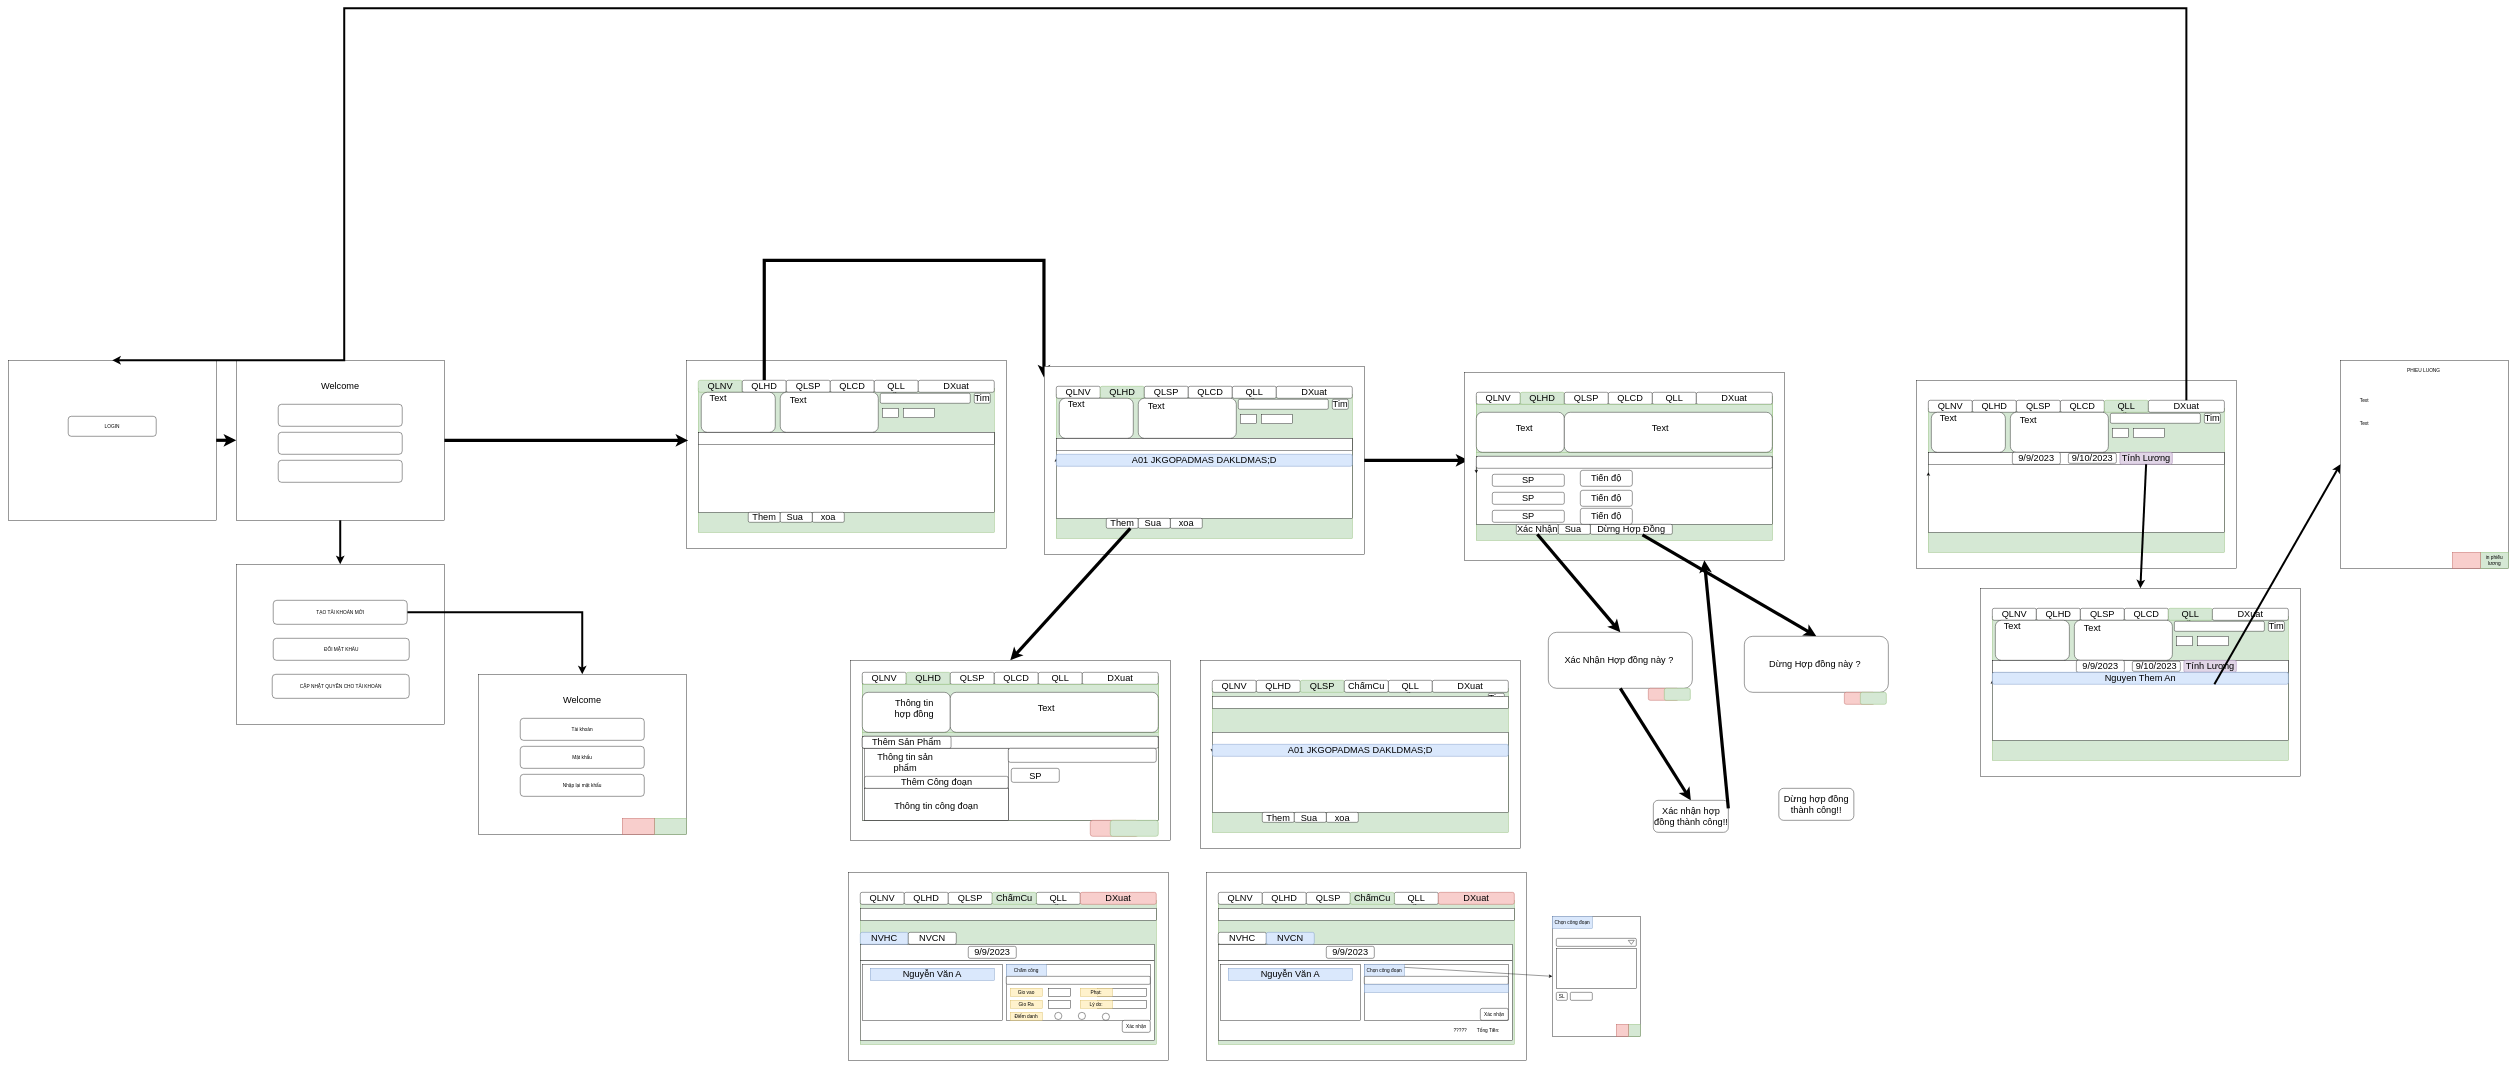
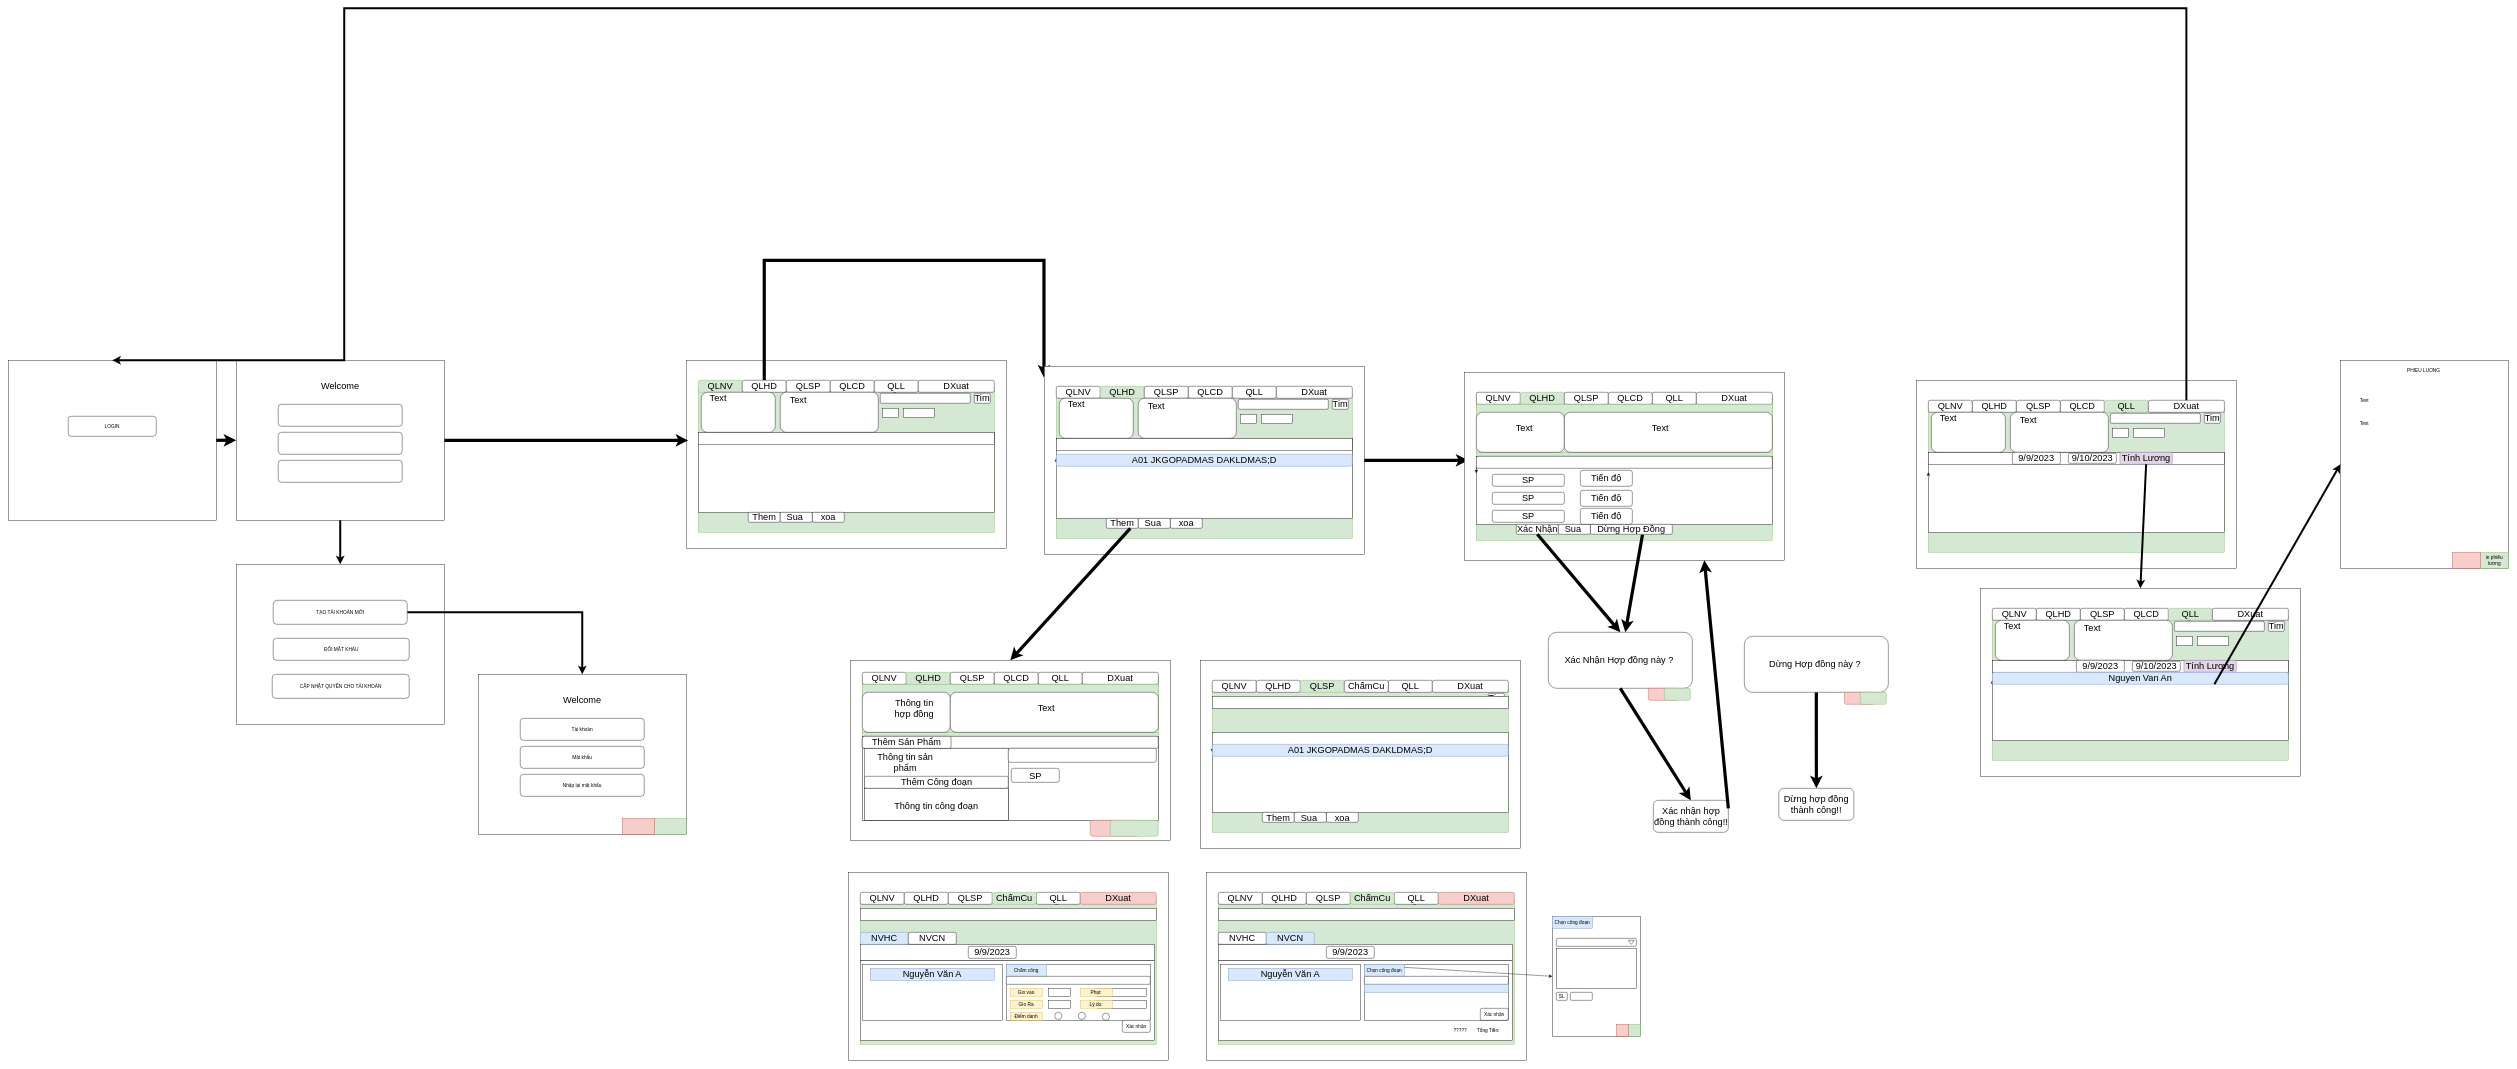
(1725, 583) -> (1635, 579)
(2140, 678) -> (2140, 678)
none -> (1816, 736)
